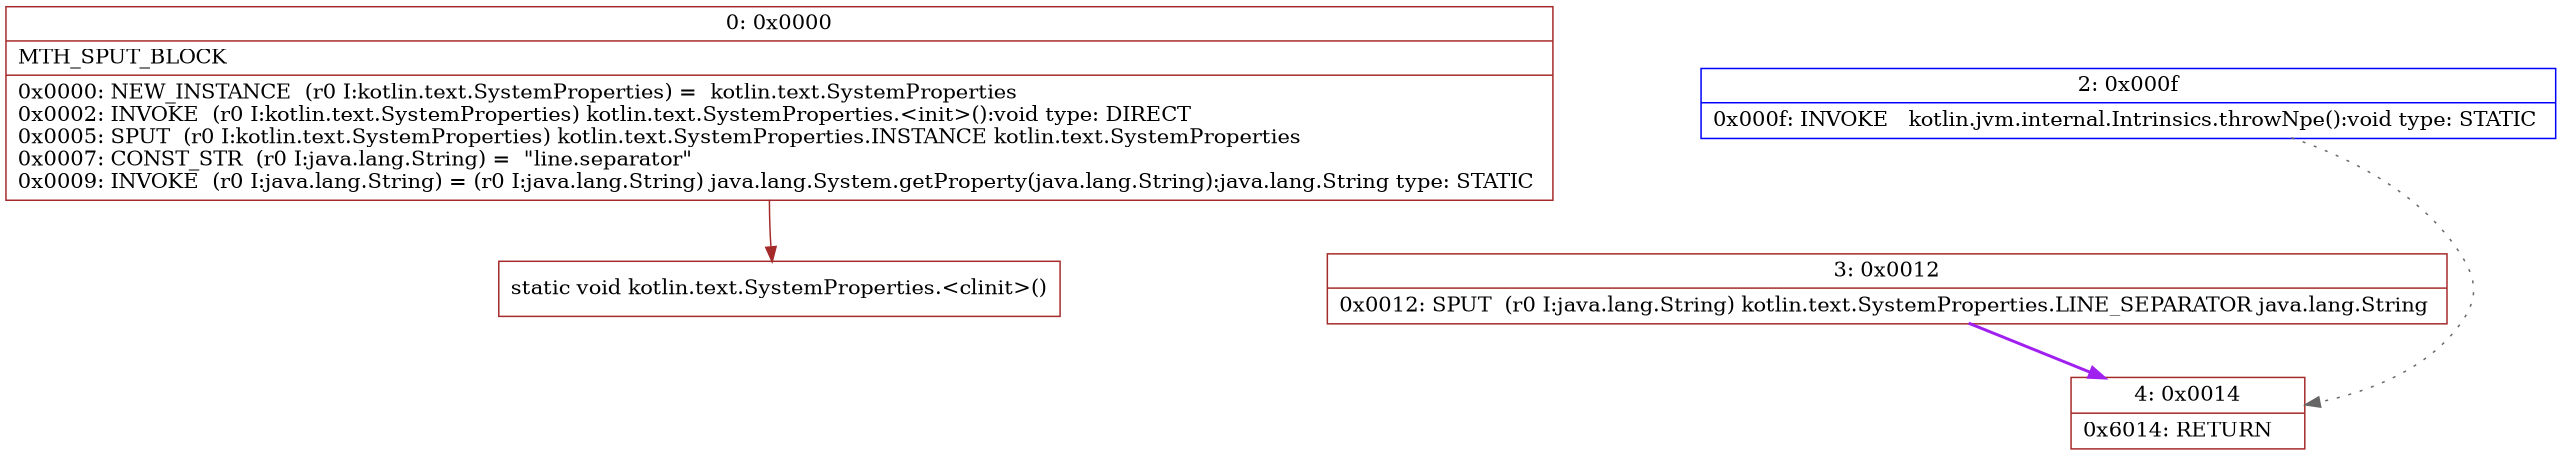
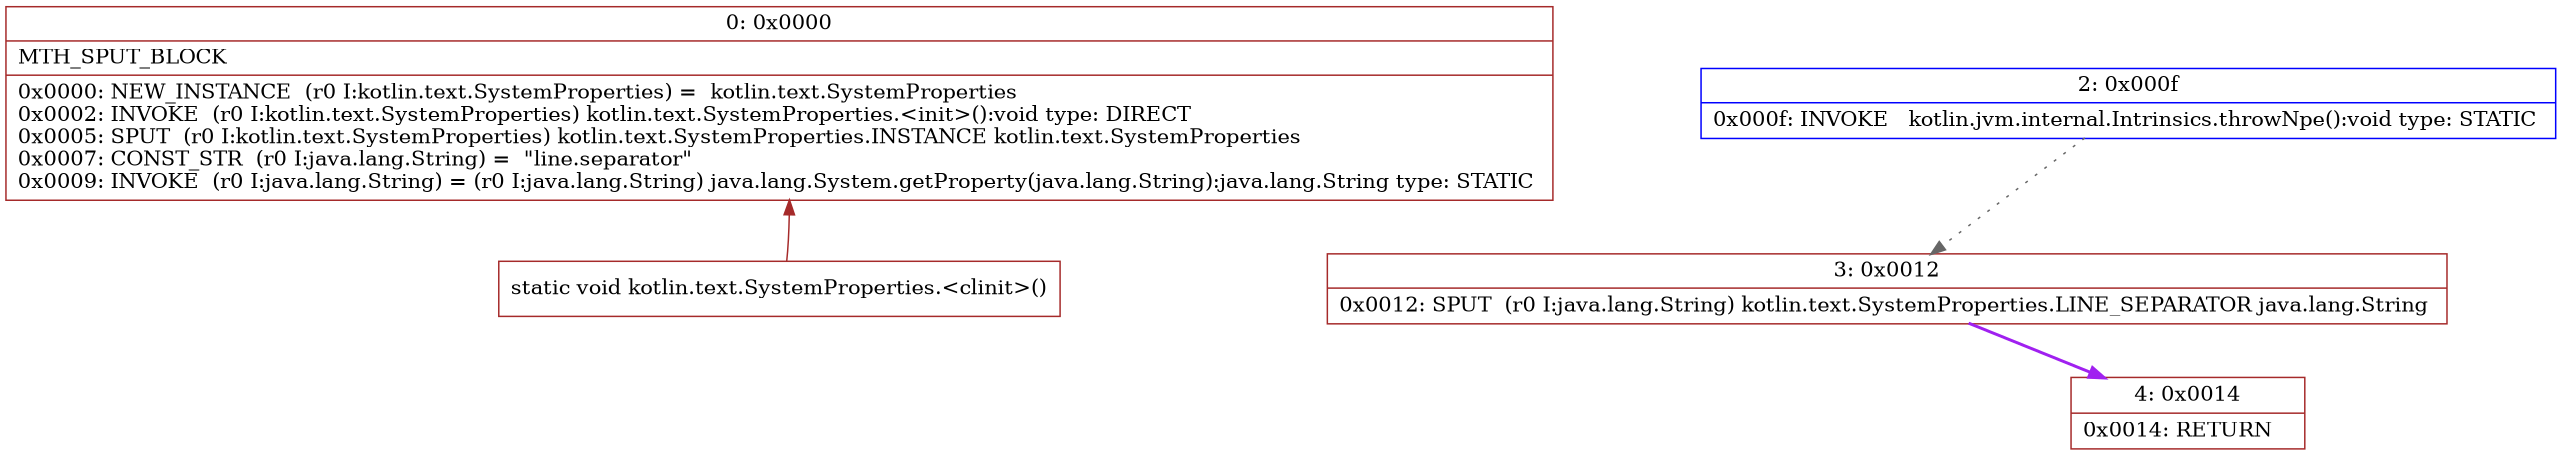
(770, 223) -> (788, 238)
(2468, 268) -> (2014, 192)
(2188, 430) -> (2188, 430)
